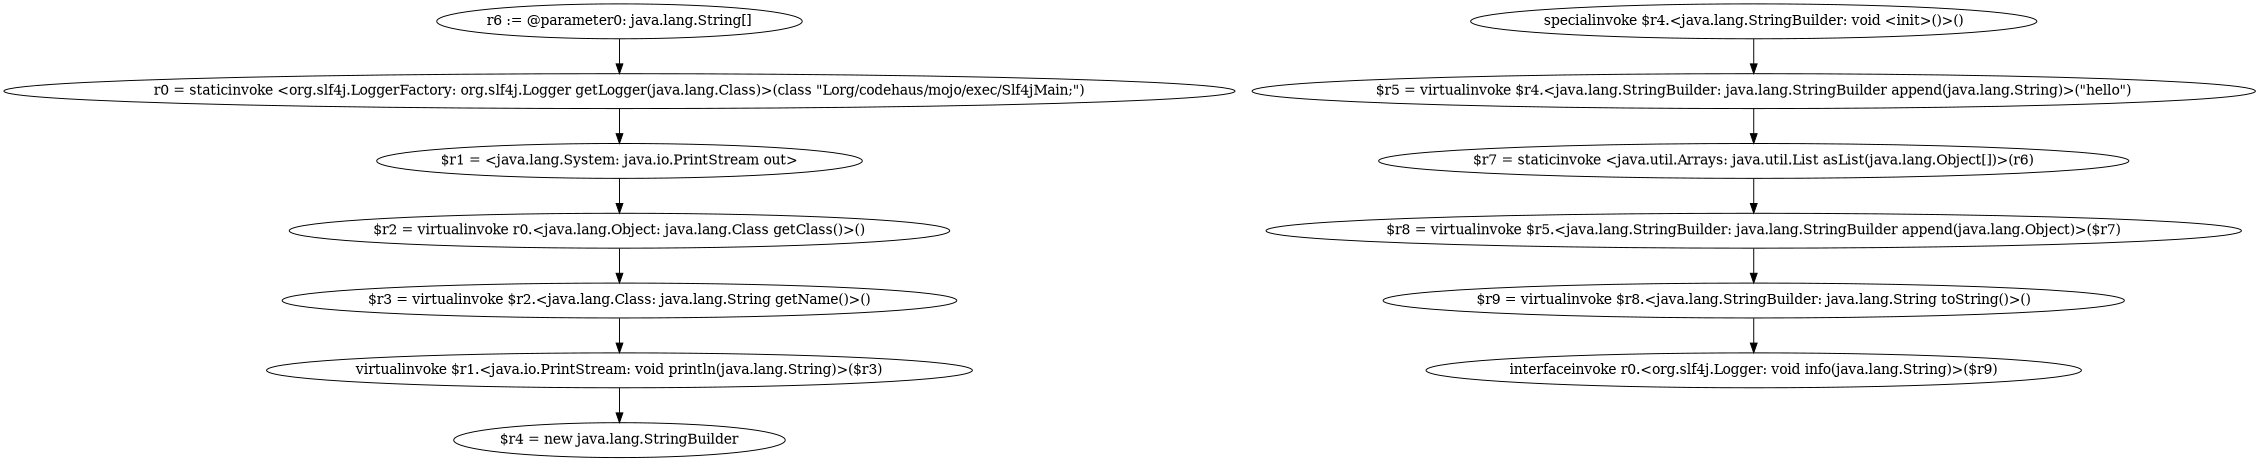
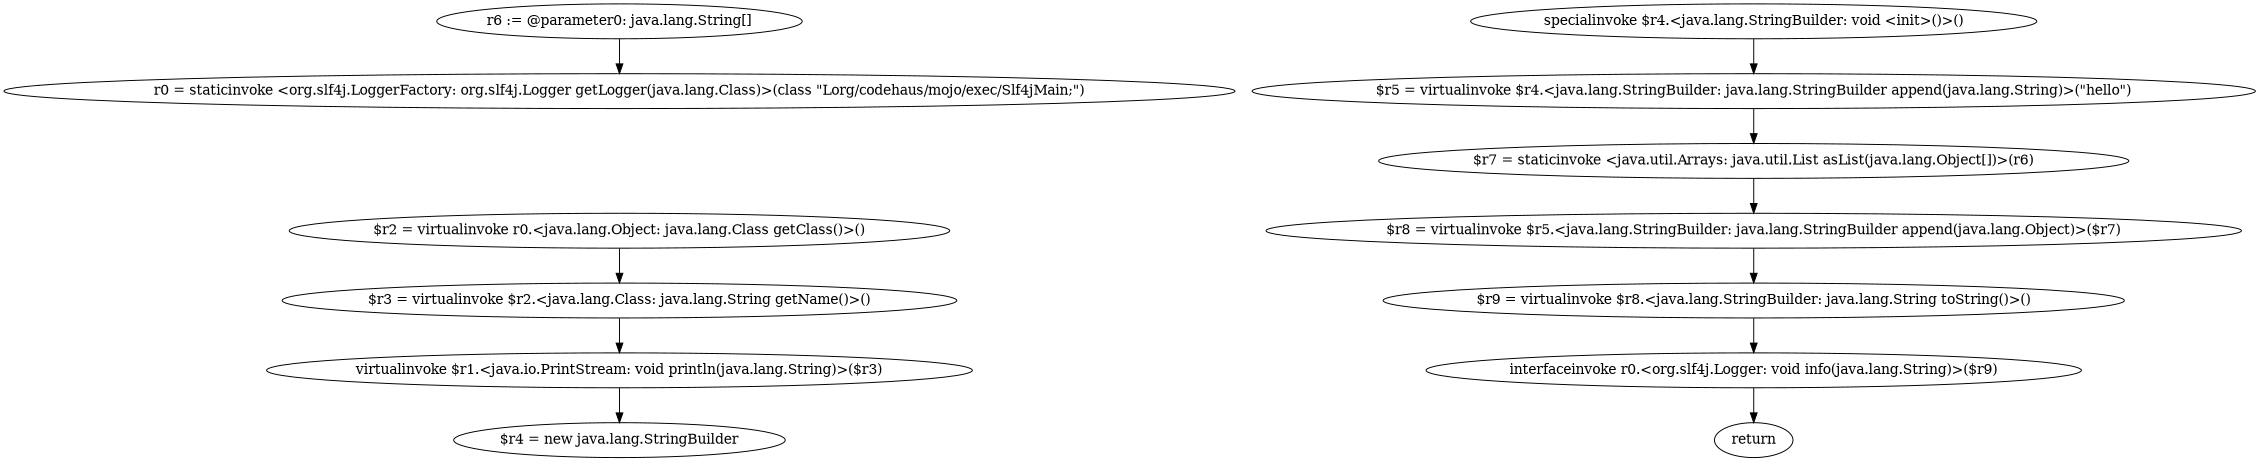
(619, 161) -> none
none -> (1754, 440)
